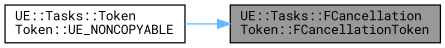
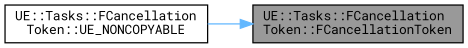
(95, 24) -> (106, 24)
